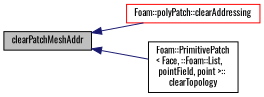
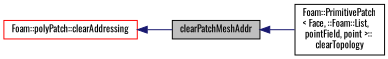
(122, 27) -> (160, 30)
